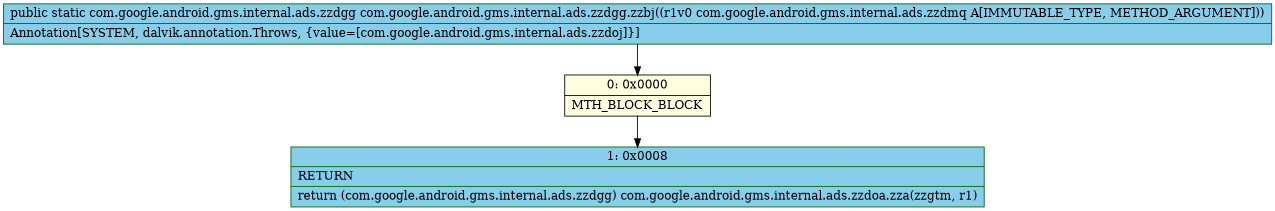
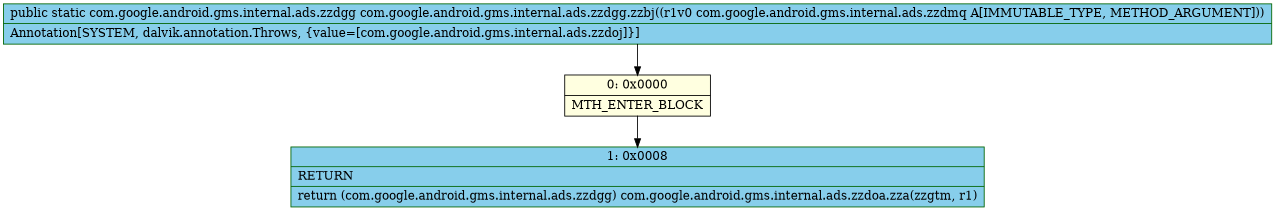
(637, 105) -> (638, 105)
